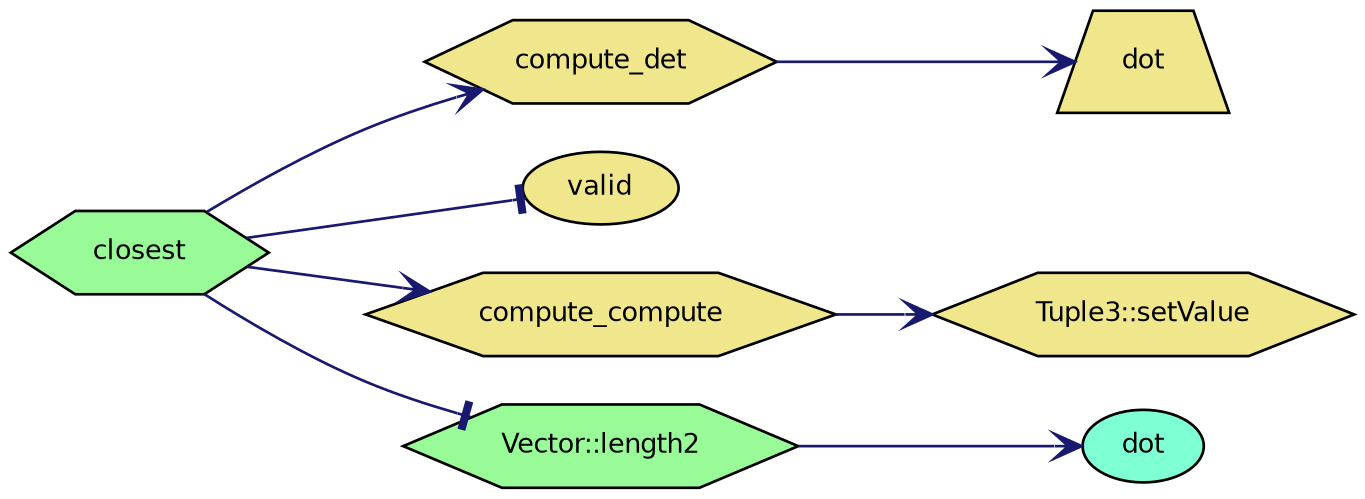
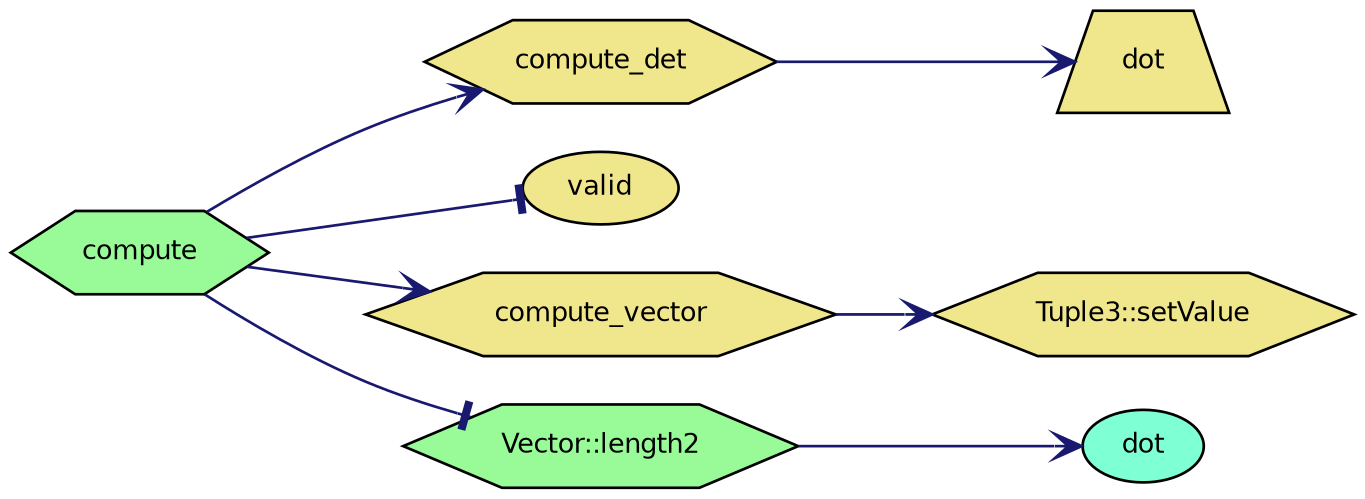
(140, 253) -> (140, 253)
(601, 314) -> (601, 314)
